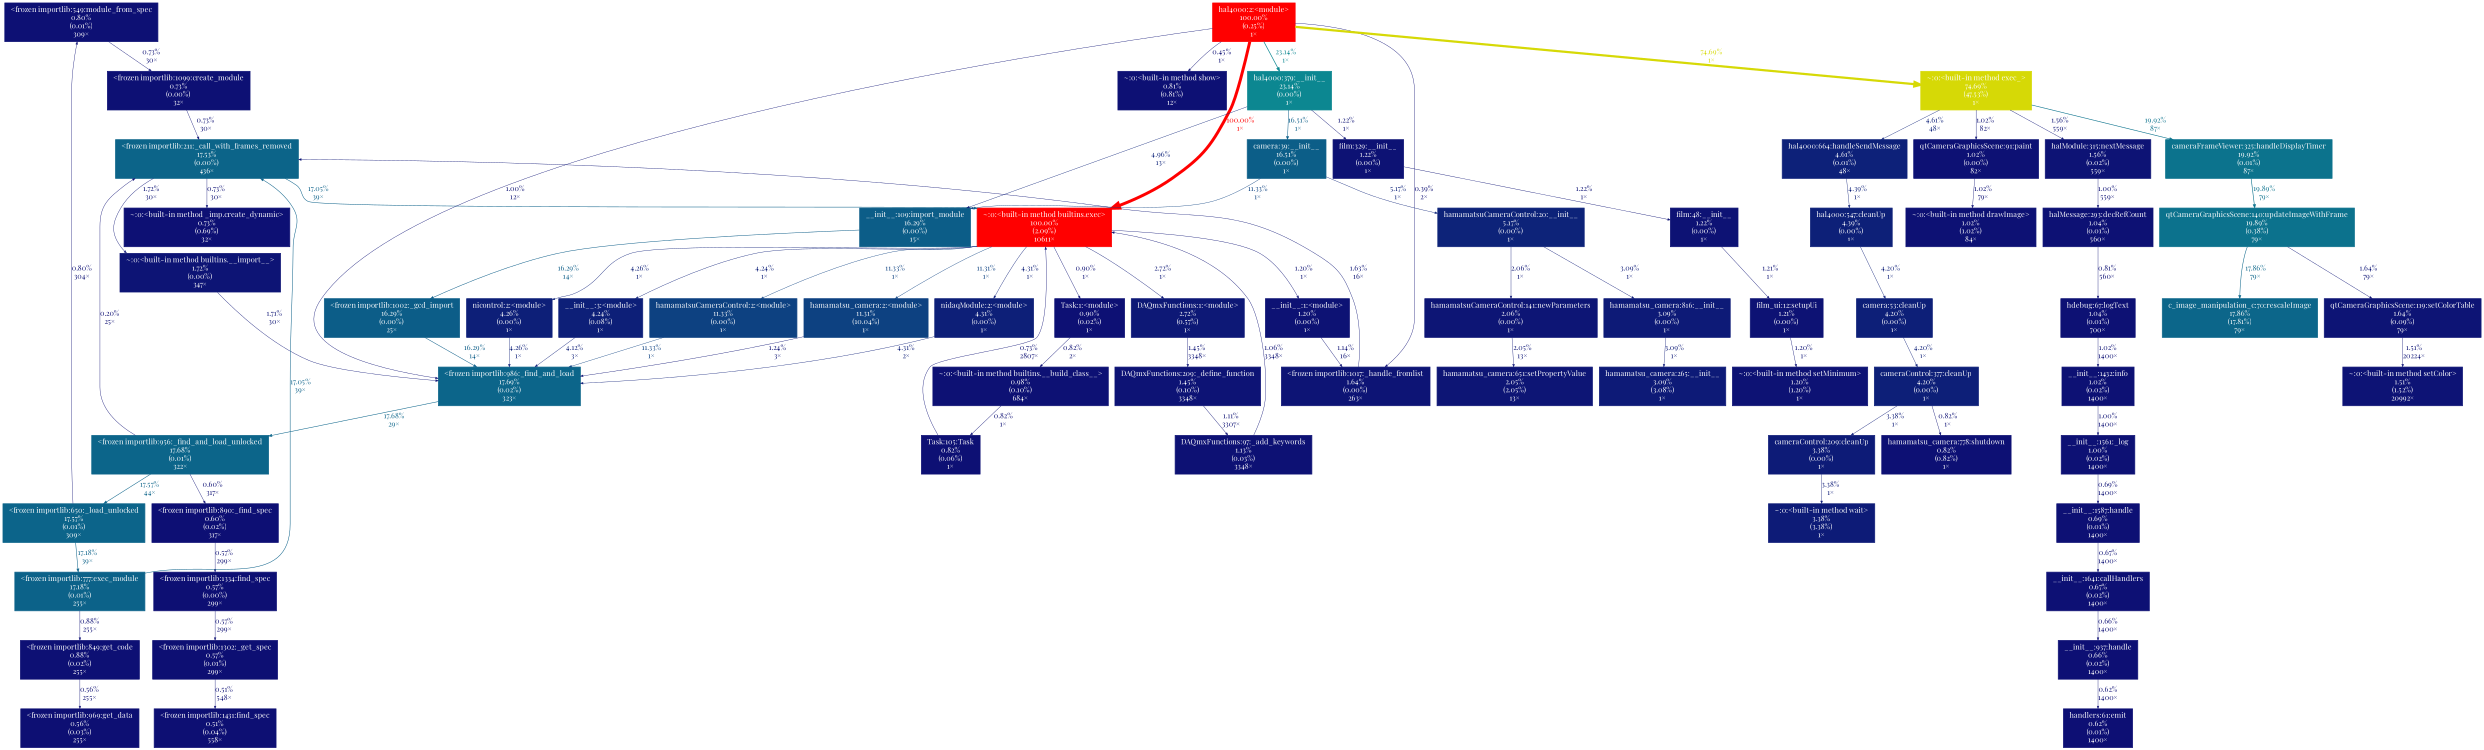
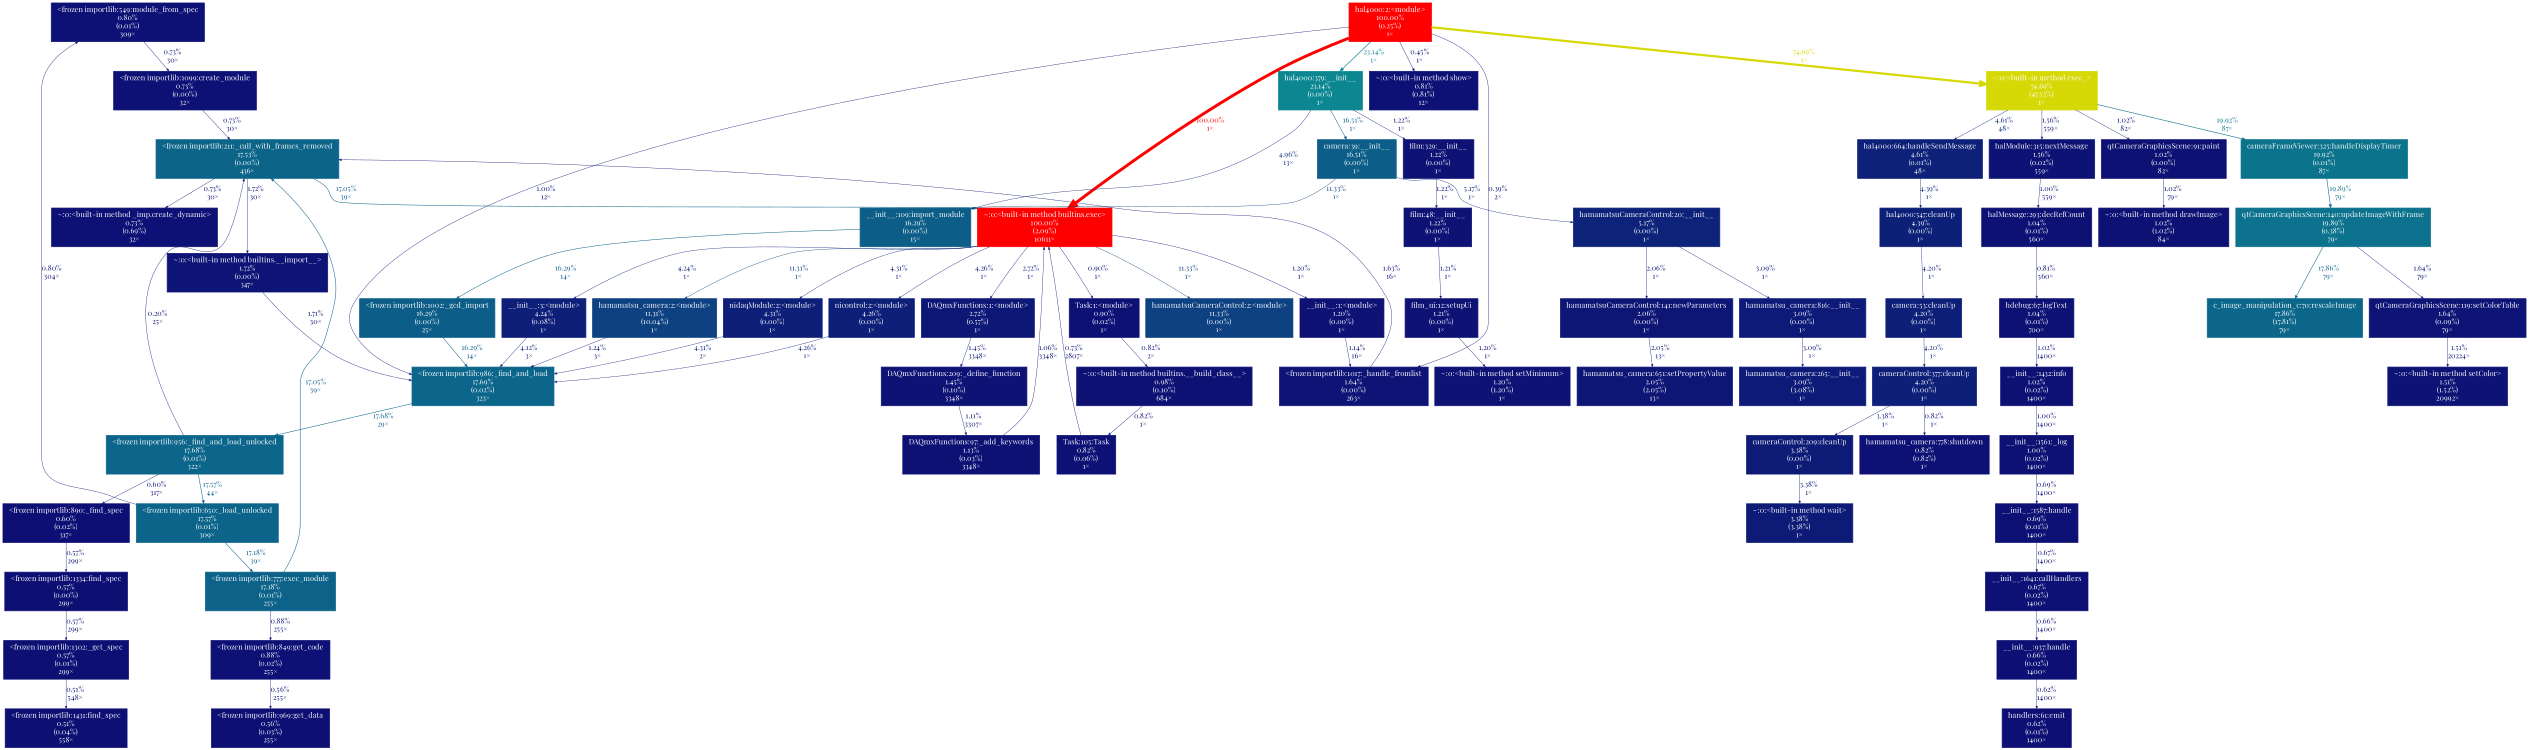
(618, 352) -> none
